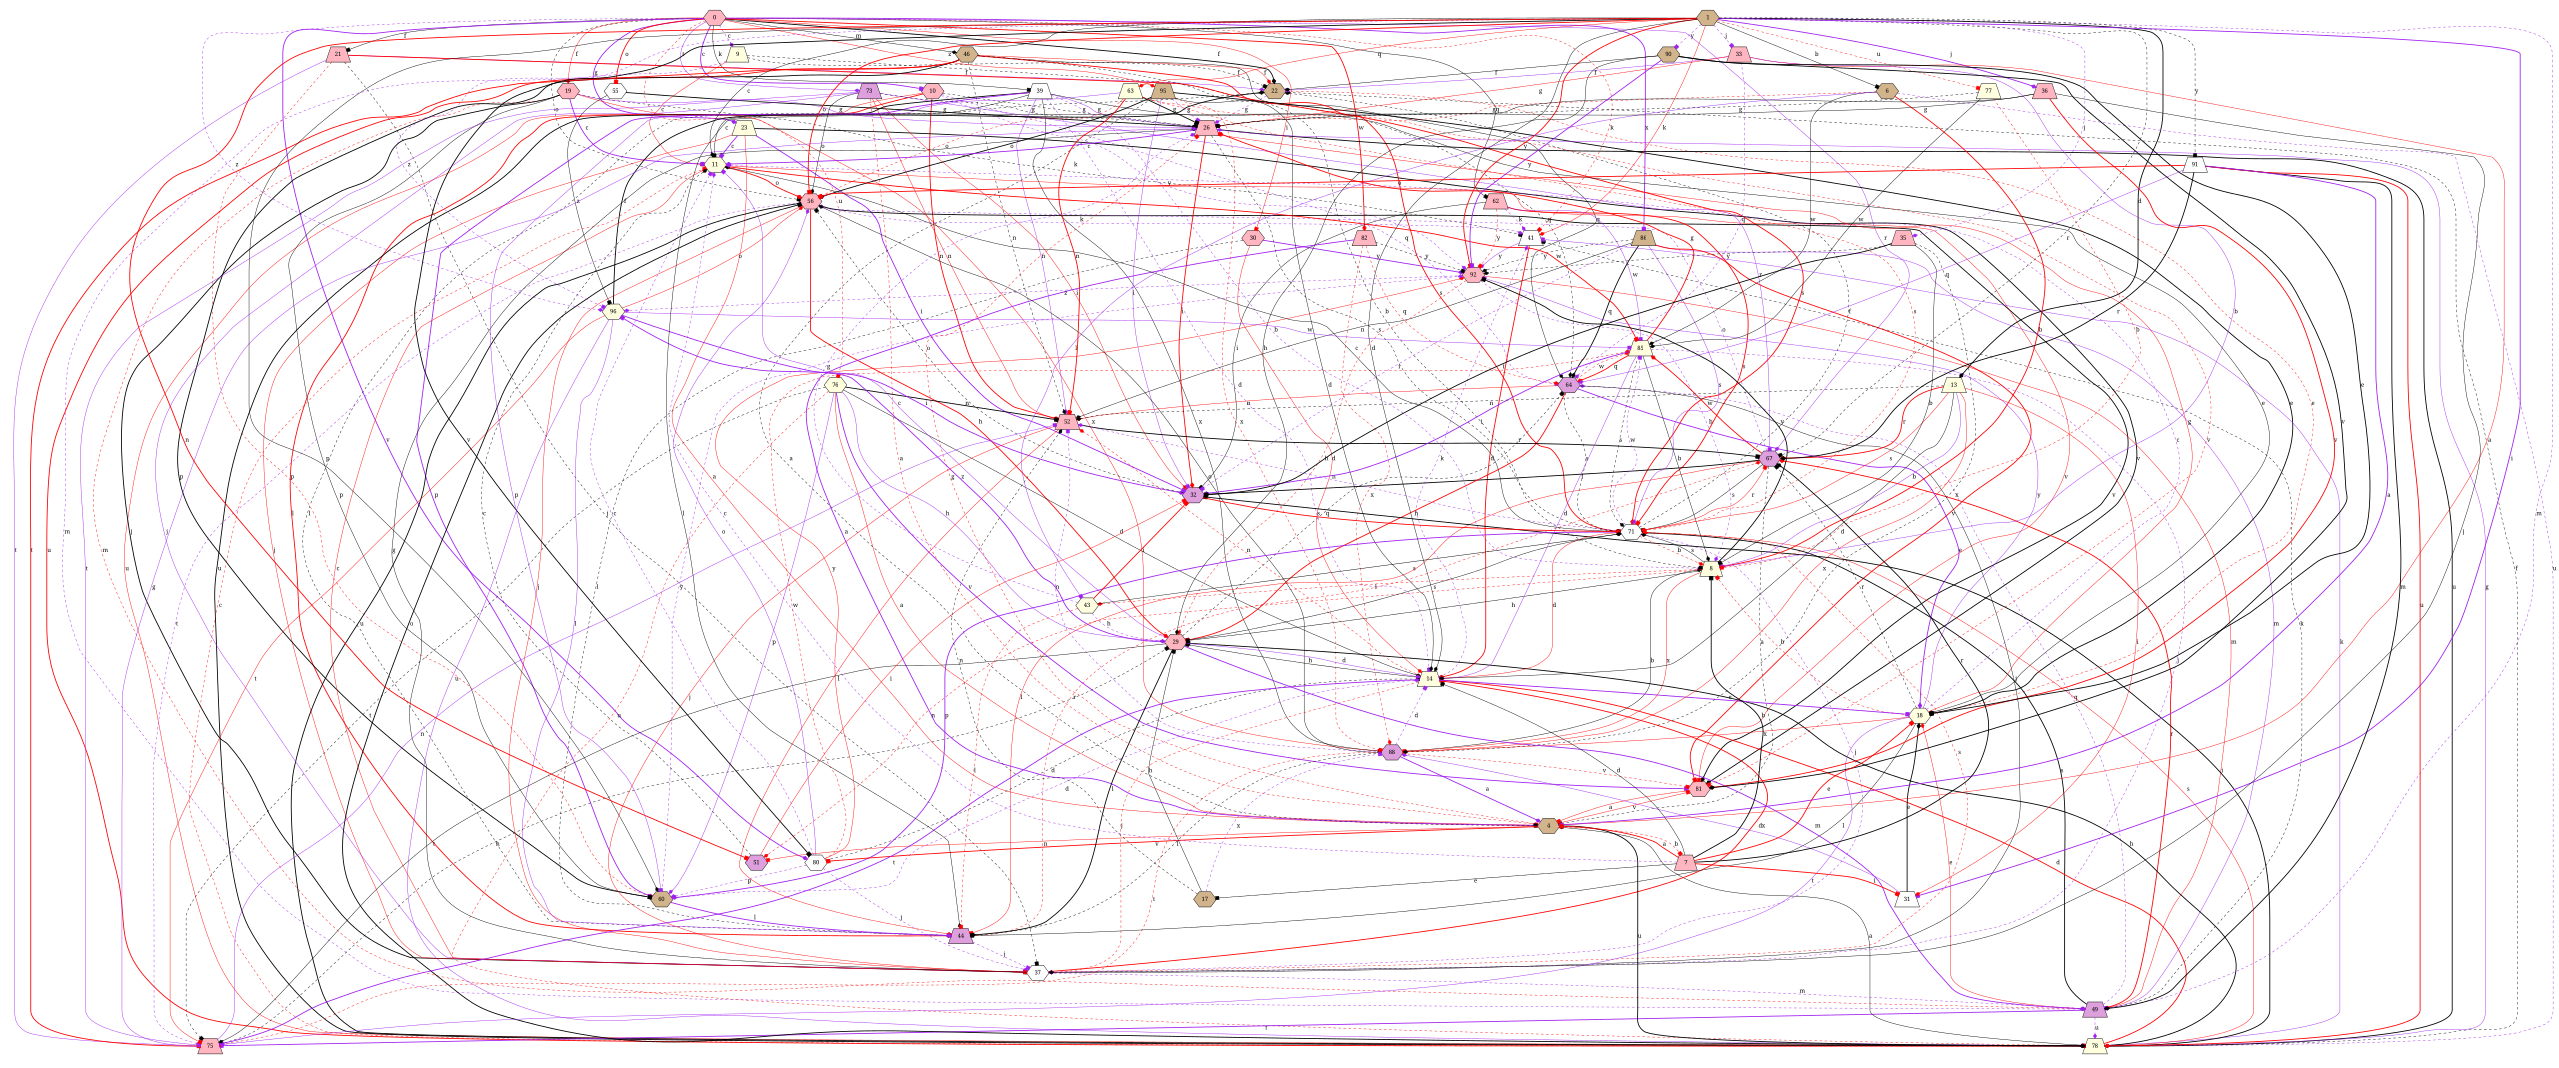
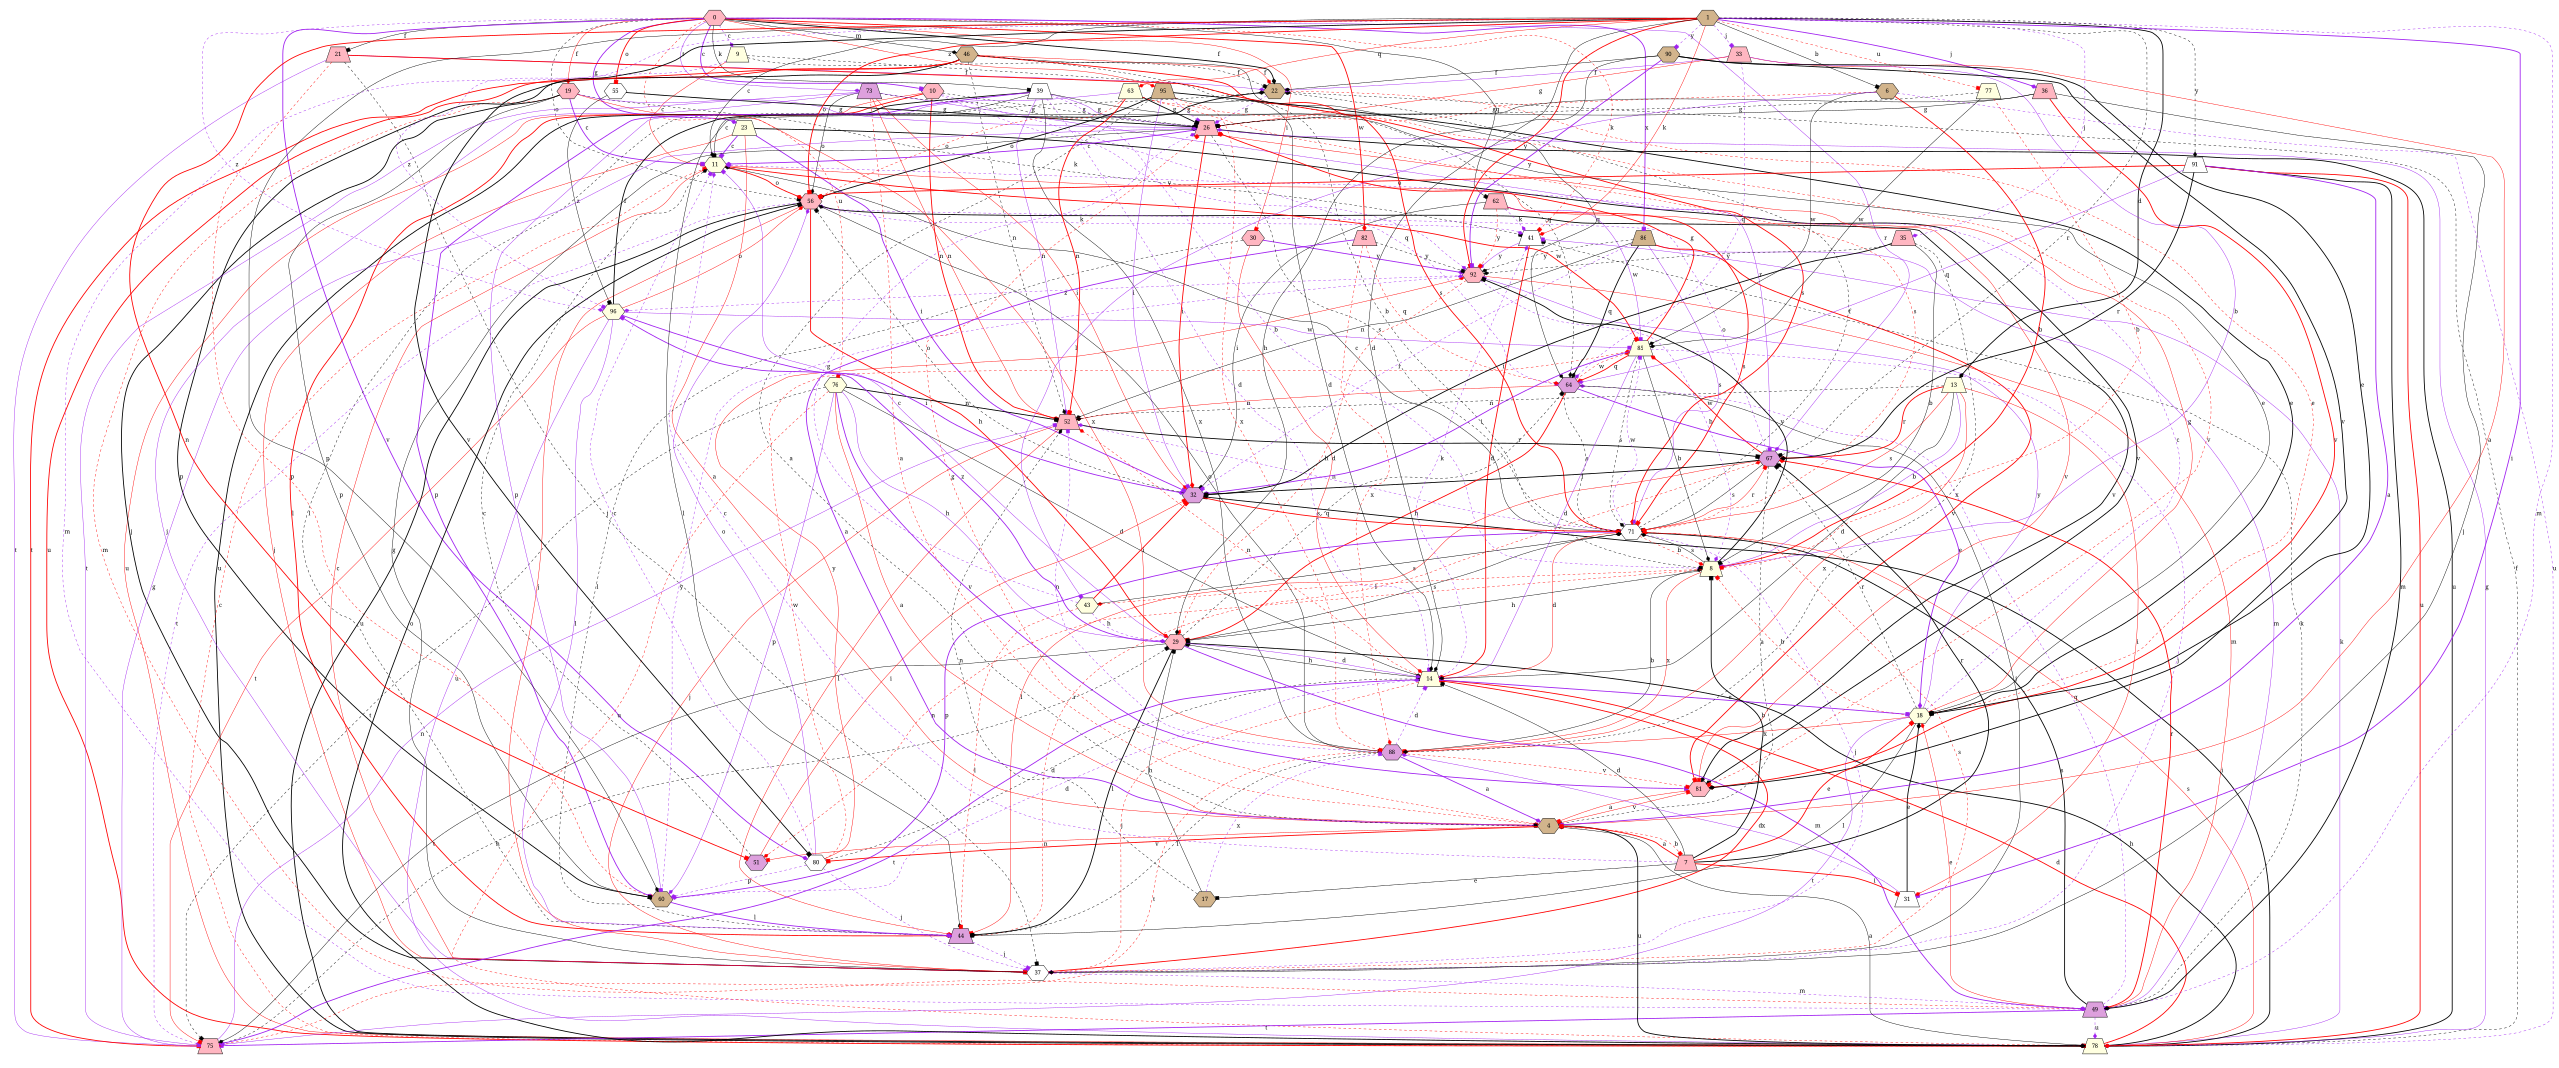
(2012, 21) -> (2012, 21)
